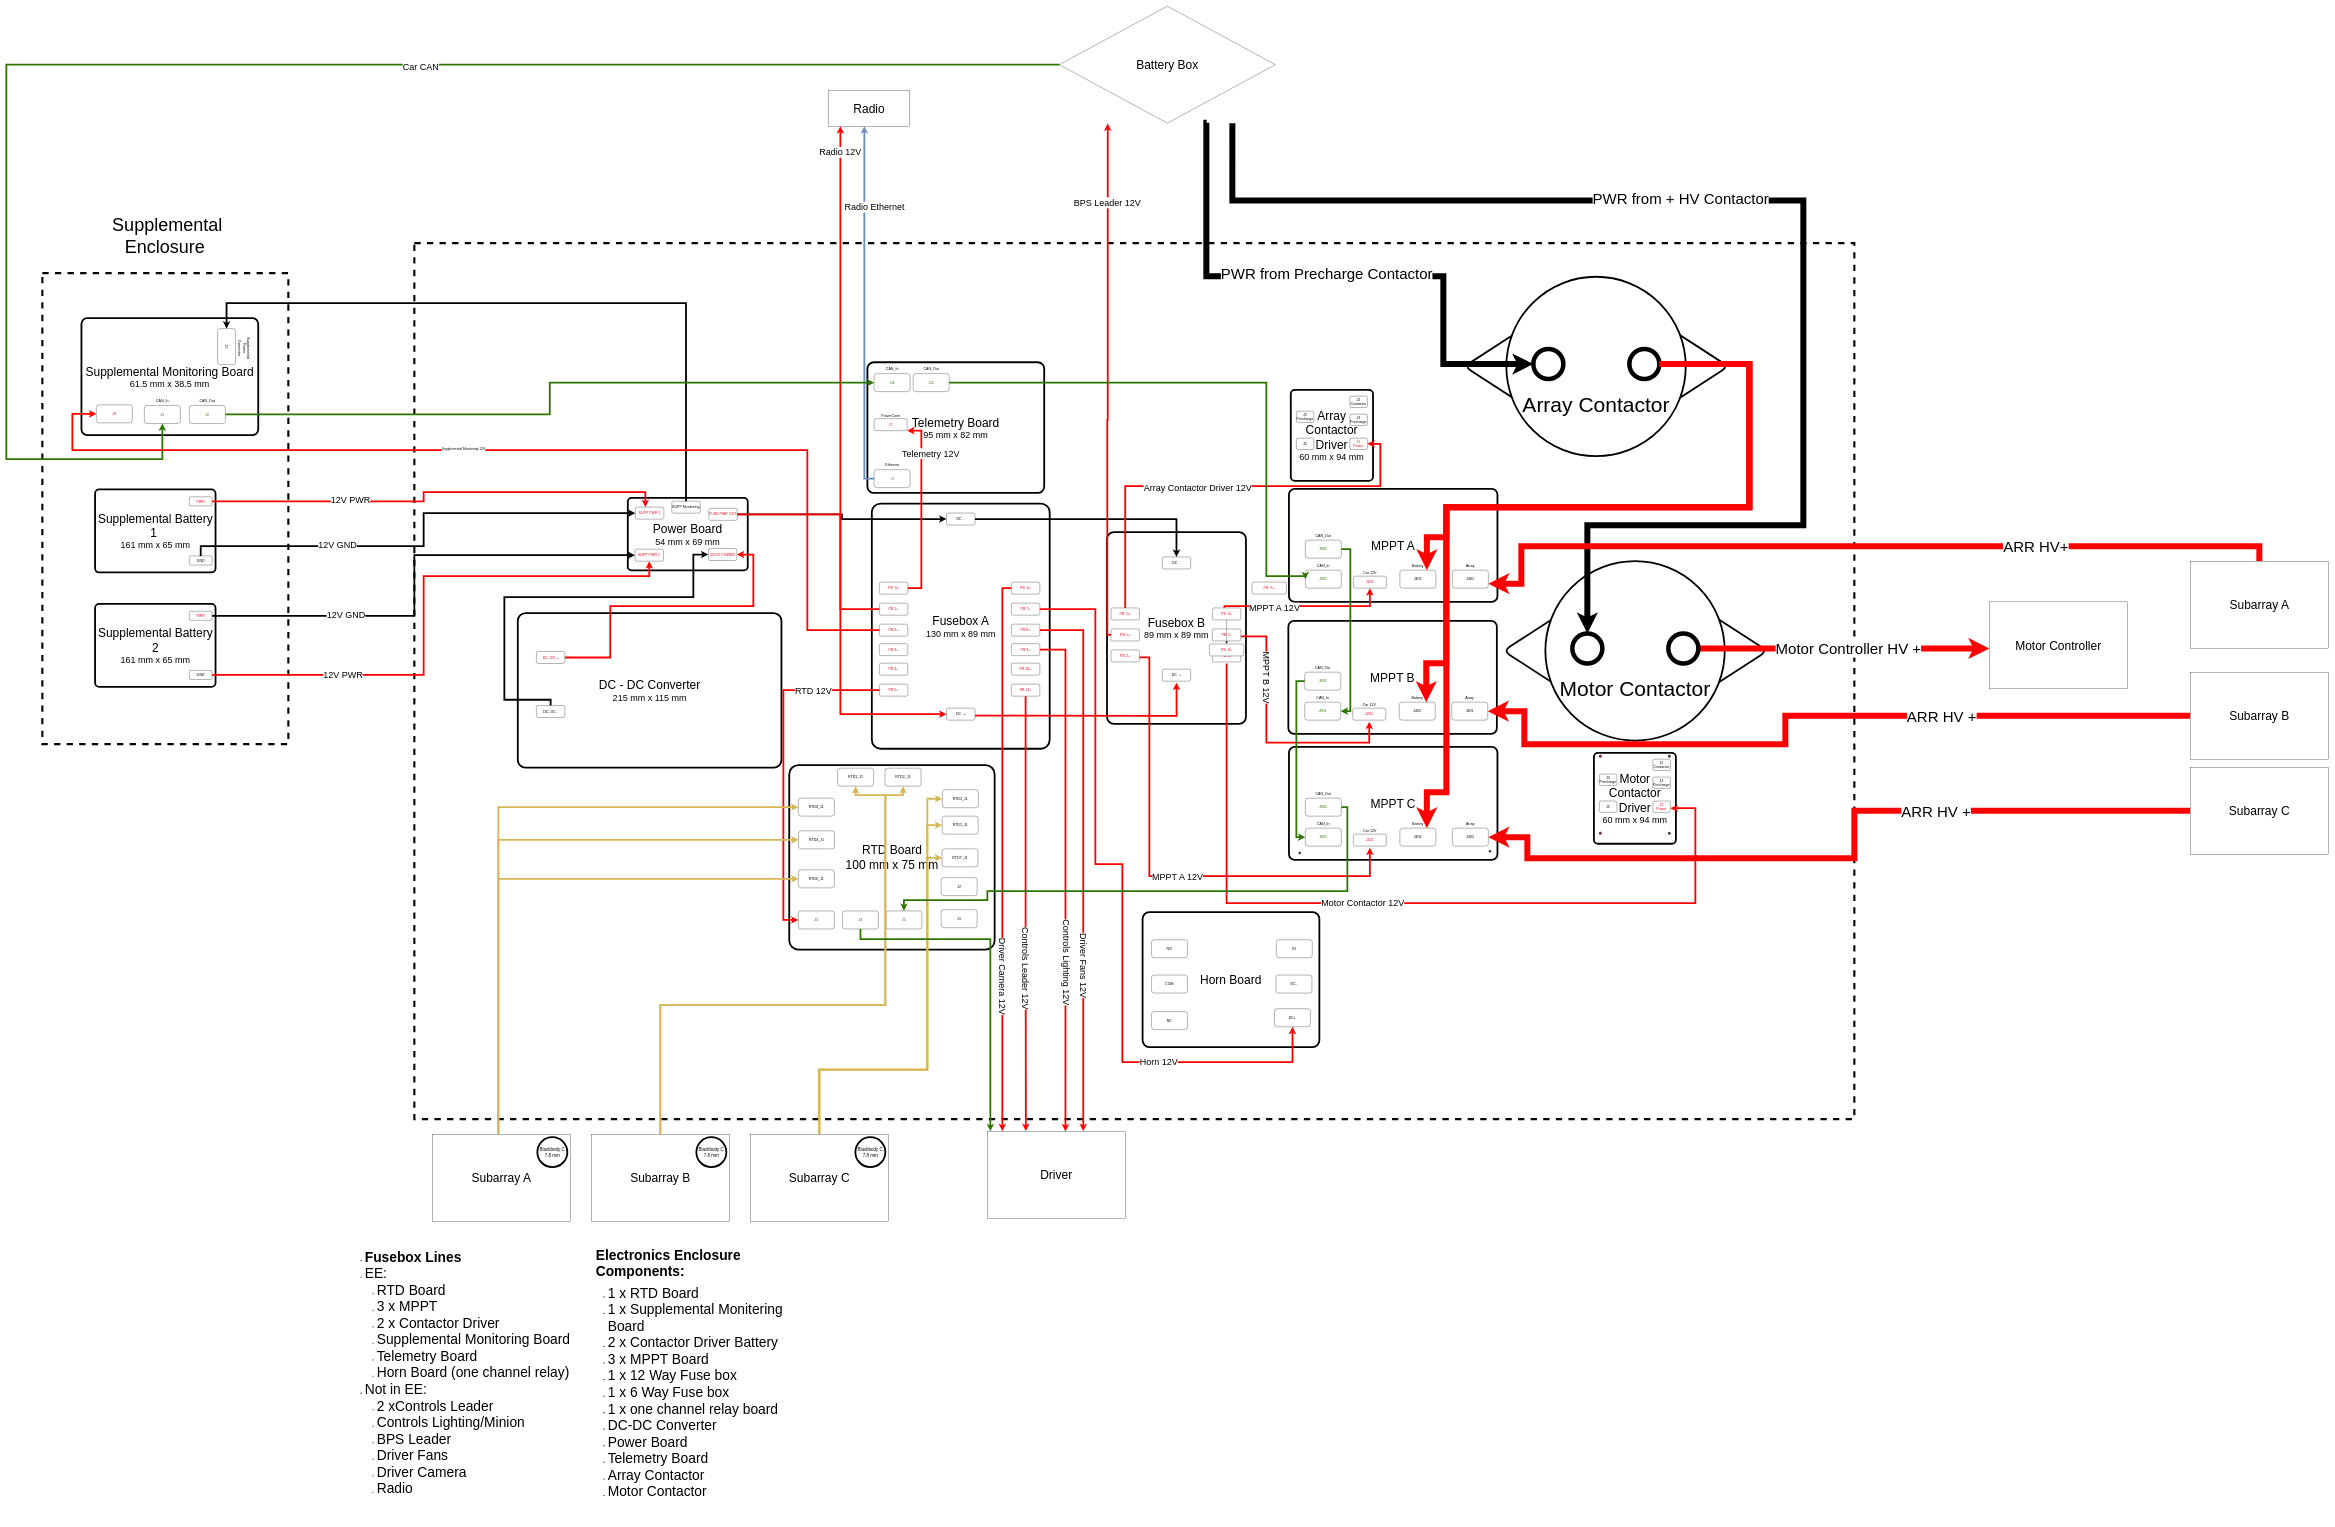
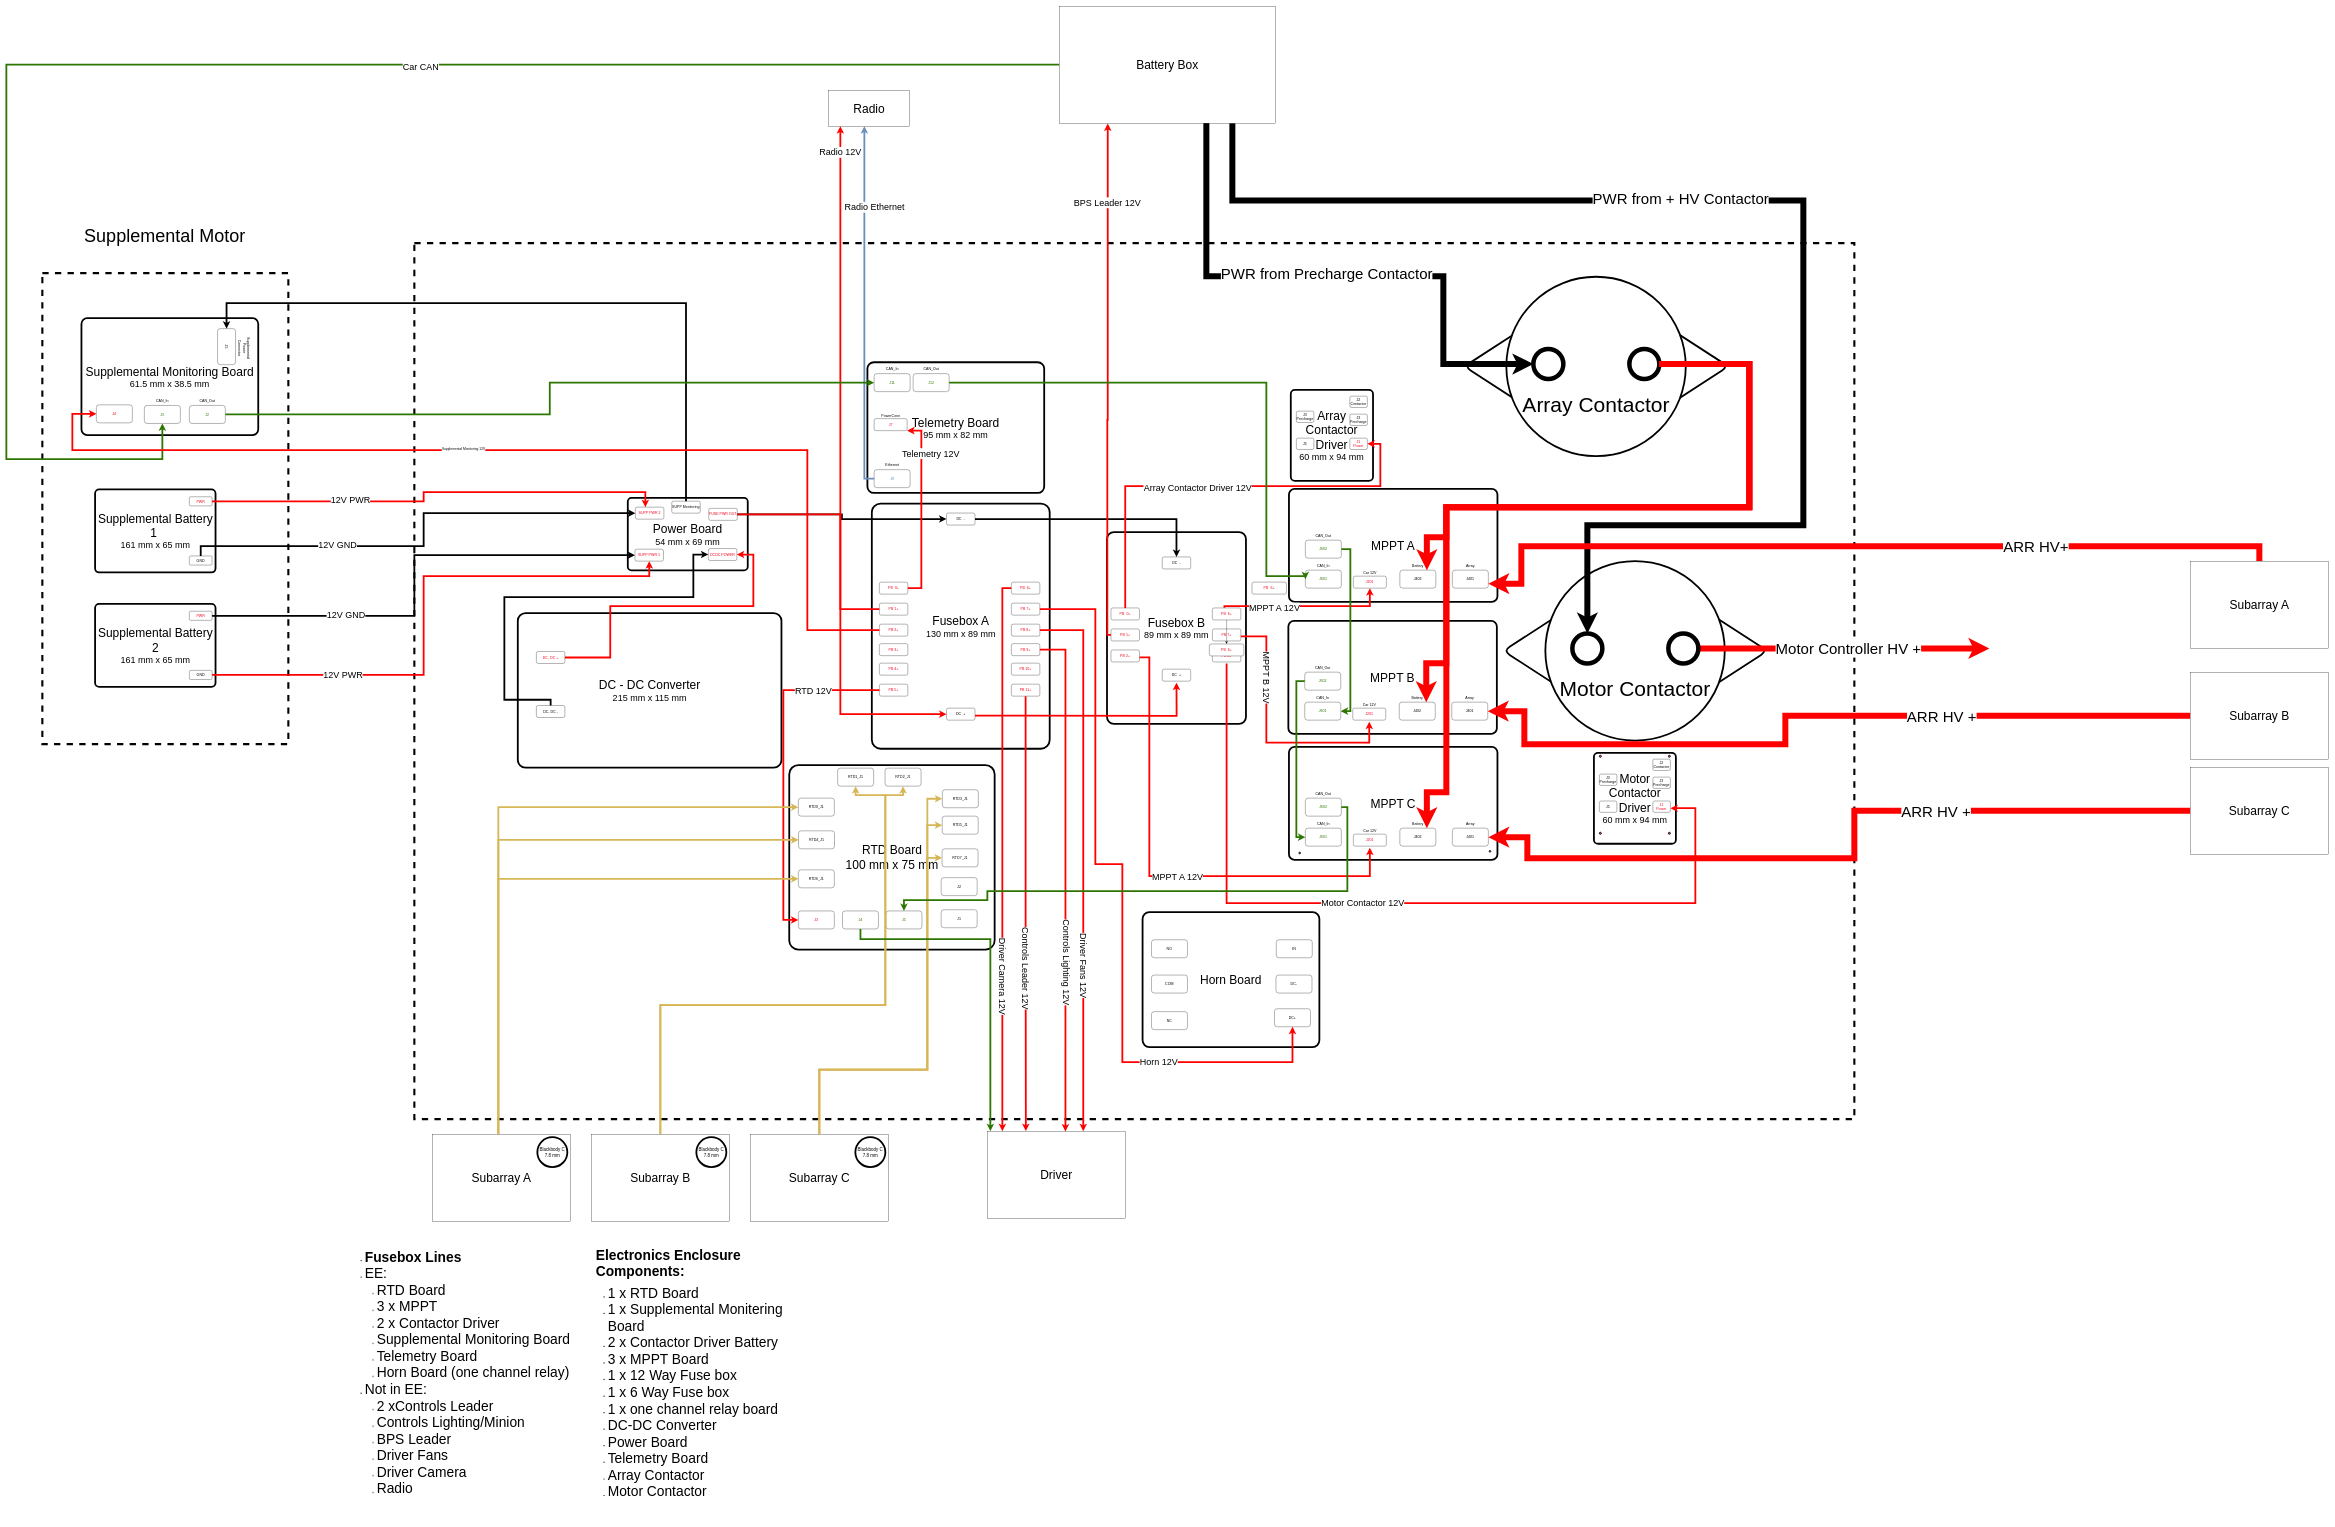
(1167, 65) -> (1167, 65)
(167, 236) -> (167, 236)
(2058, 645) -> none
